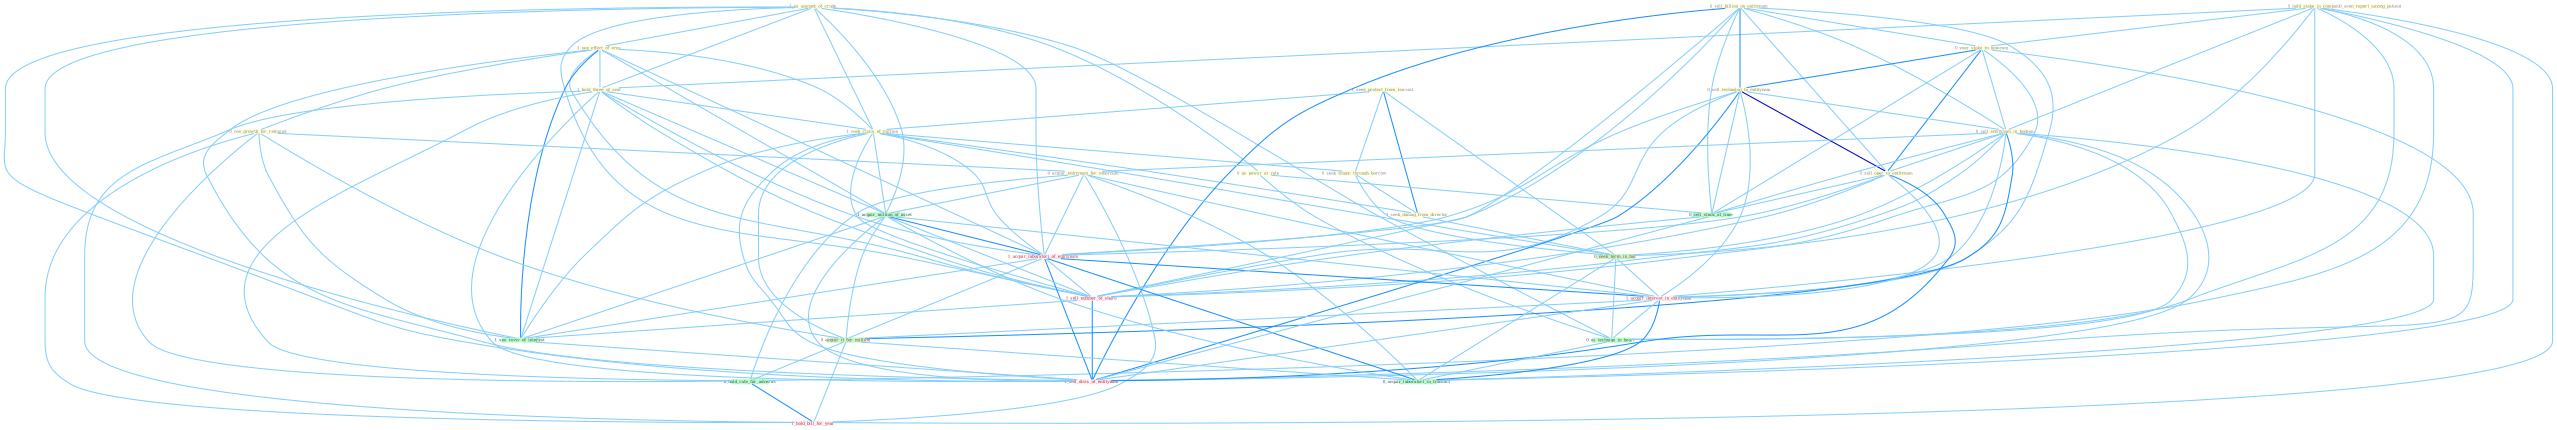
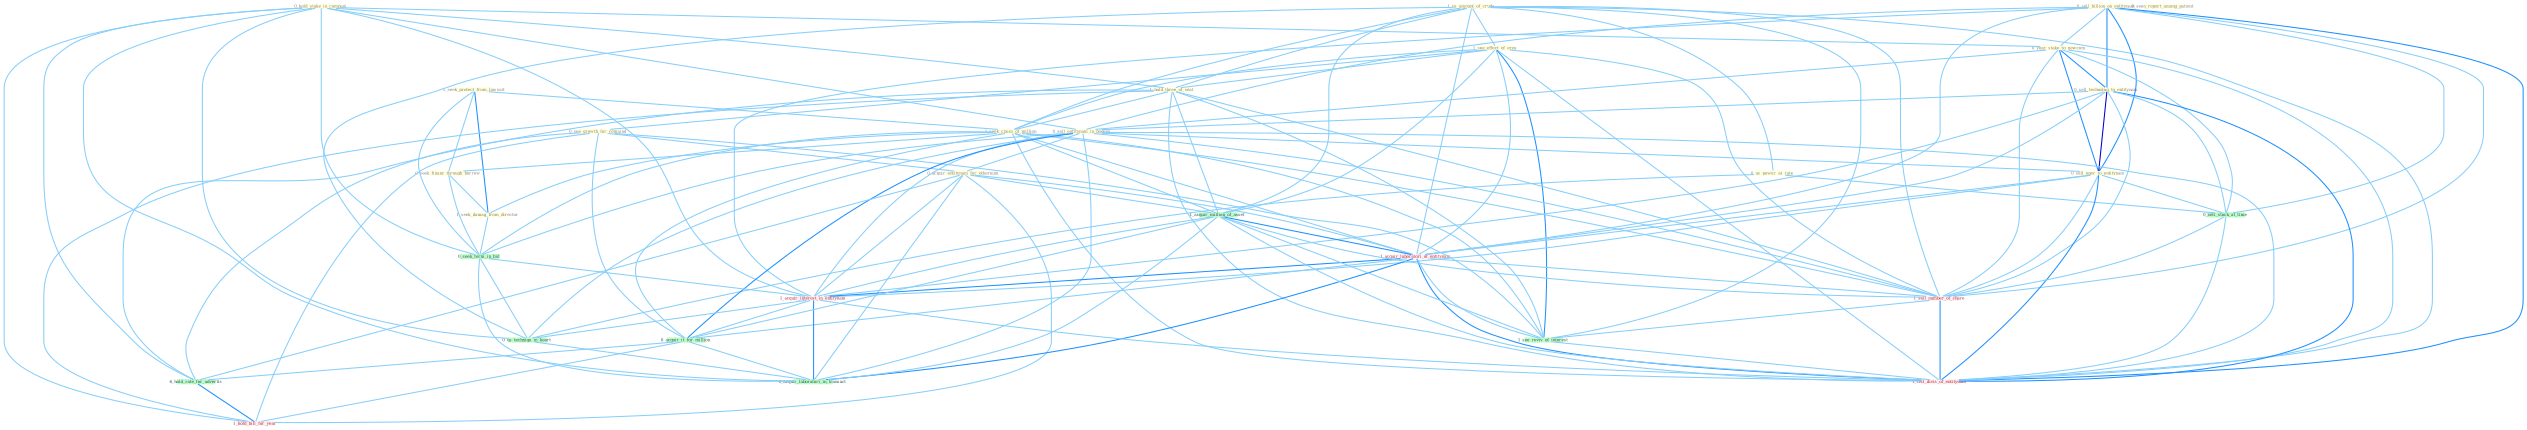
(1813, 90) -> (2132, 103)
(1858, 171) -> none
(809, 199) -> none
(1616, 257) -> (480, 257)
(846, 340) -> (686, 340)
